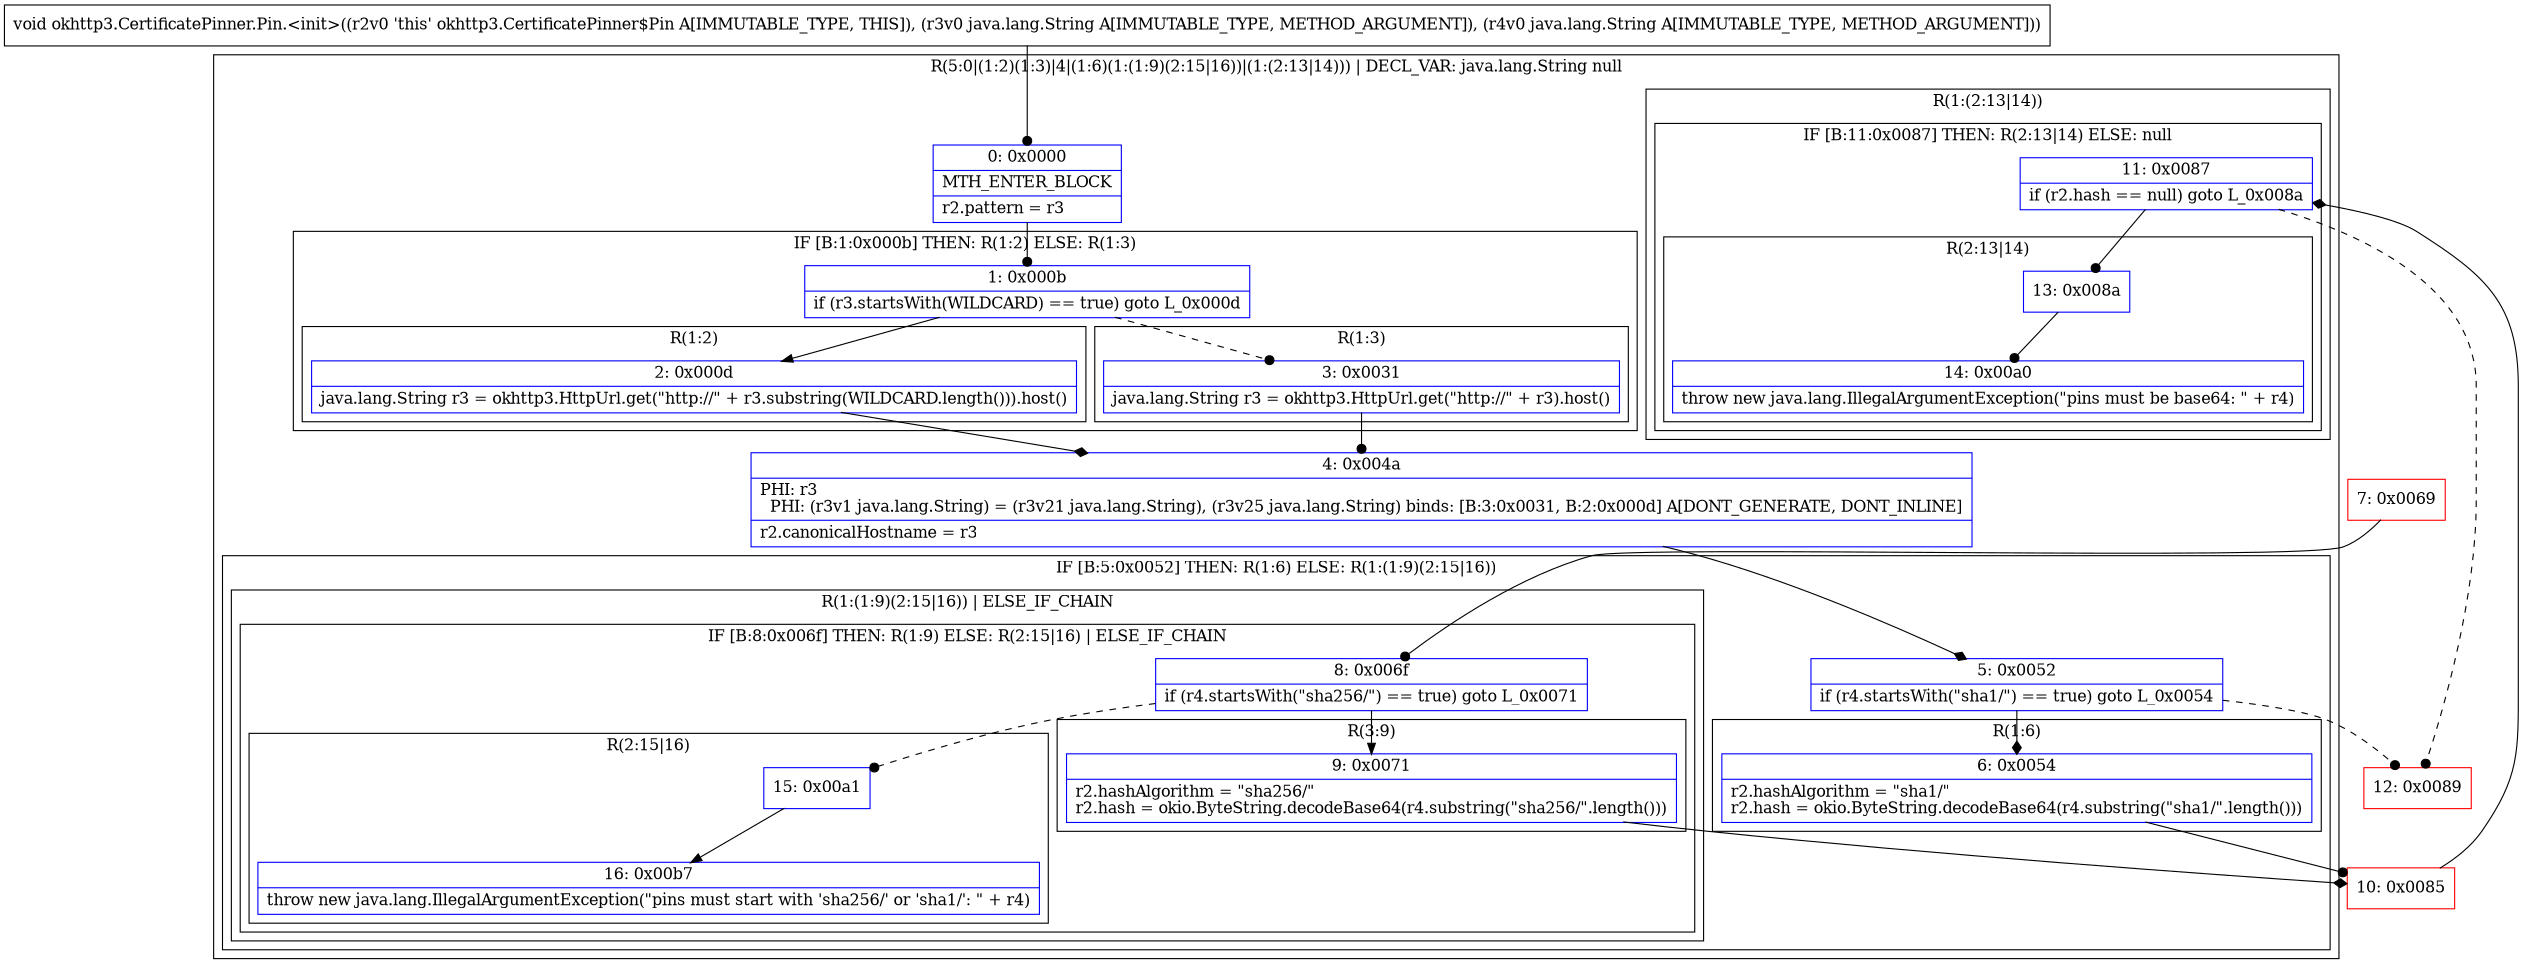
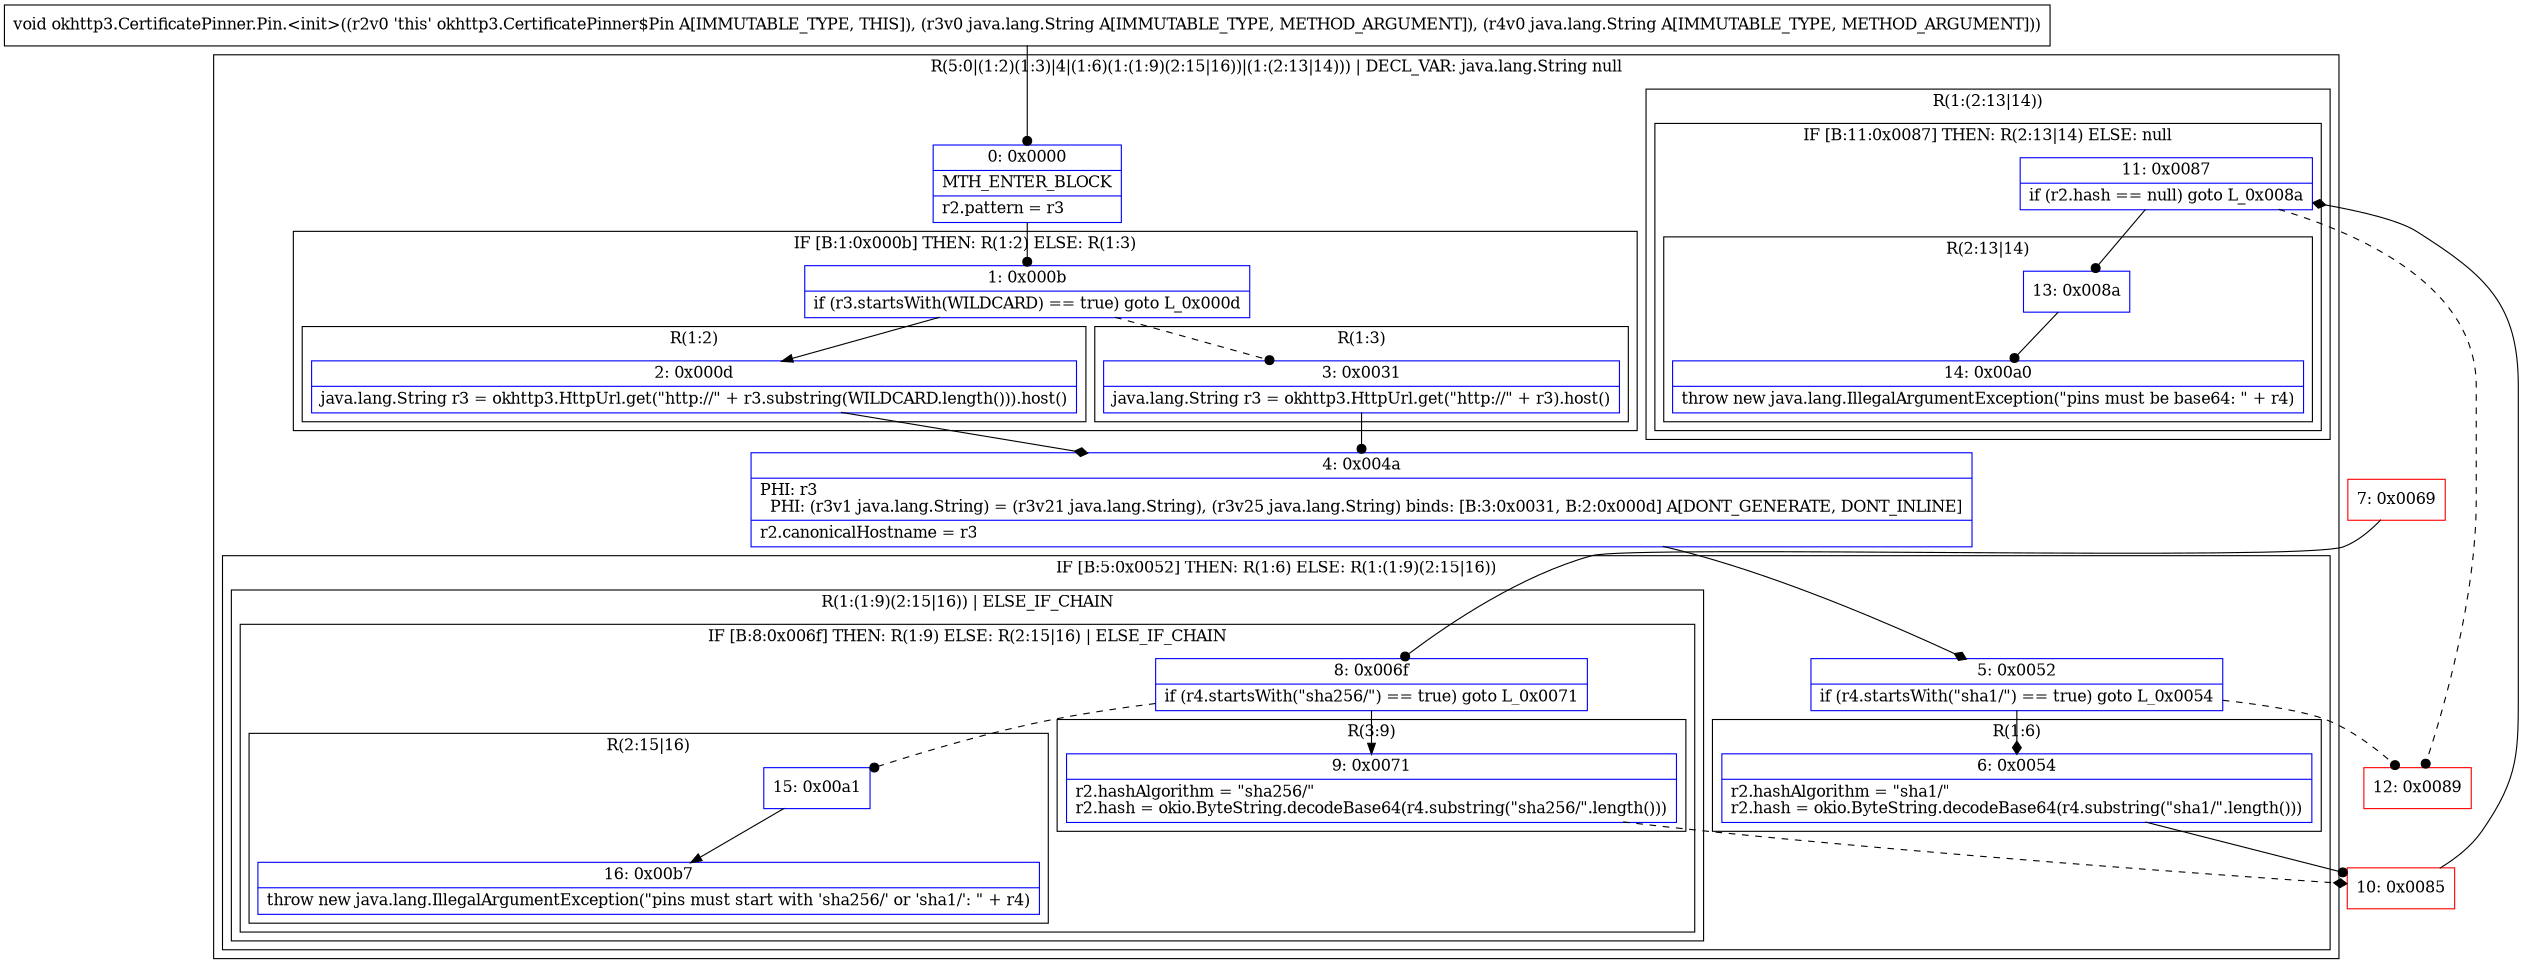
(1978, 856) -> (1978, 856)
